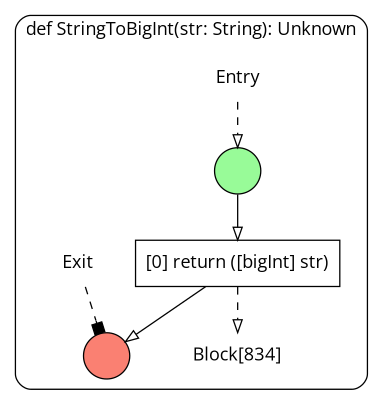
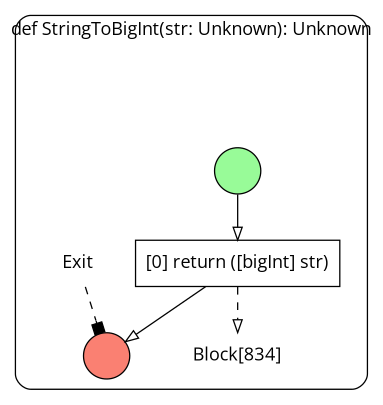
(191, 30) -> (191, 30)
(238, 78) -> none
